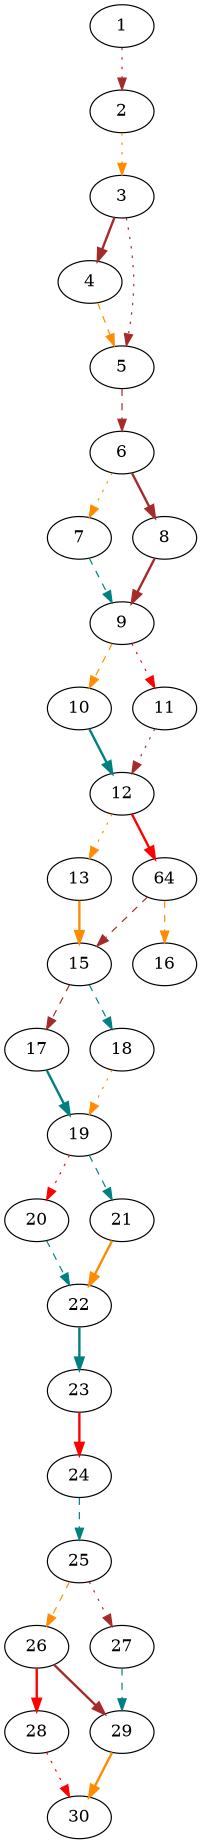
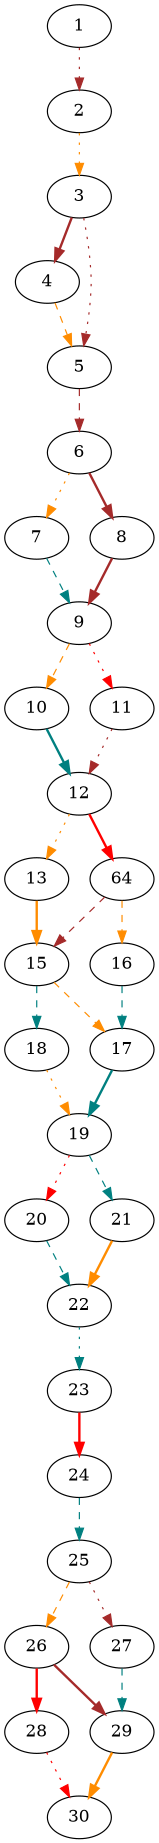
none -> (122, 1001)
(61, 1002) -> (75, 1003)
(79, 1342) -> (79, 1342)
